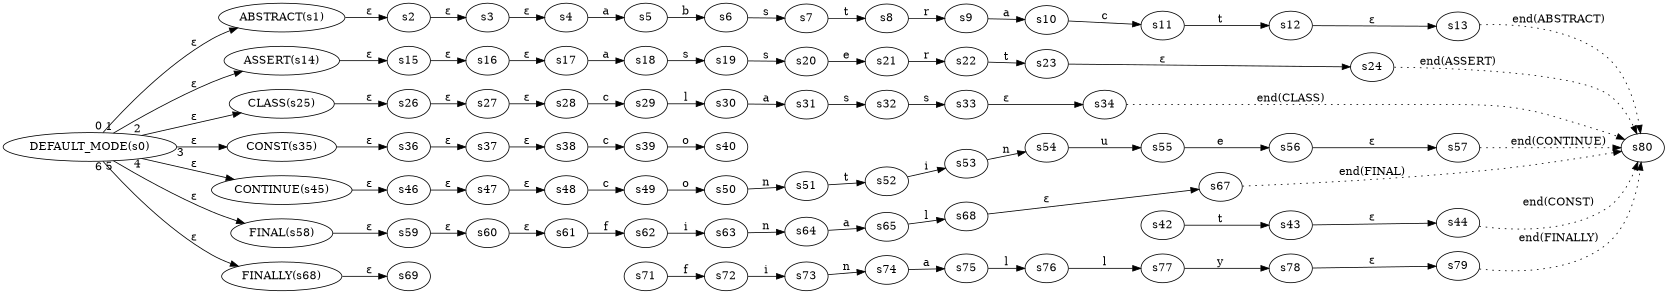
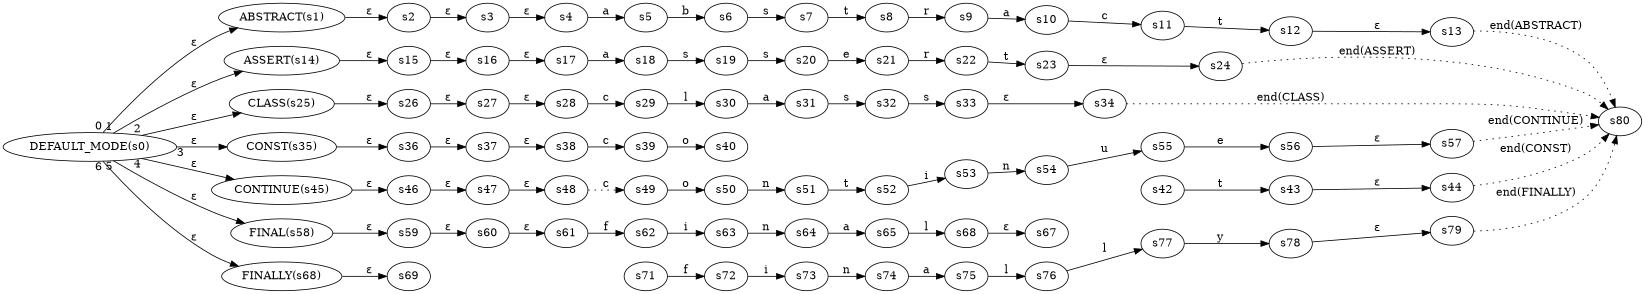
(1428, 175) -> none
(602, 190) -> (602, 190)
